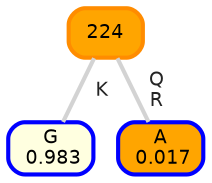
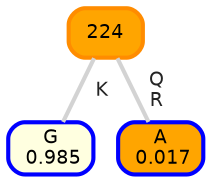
(51, 148) -> (51, 148)
